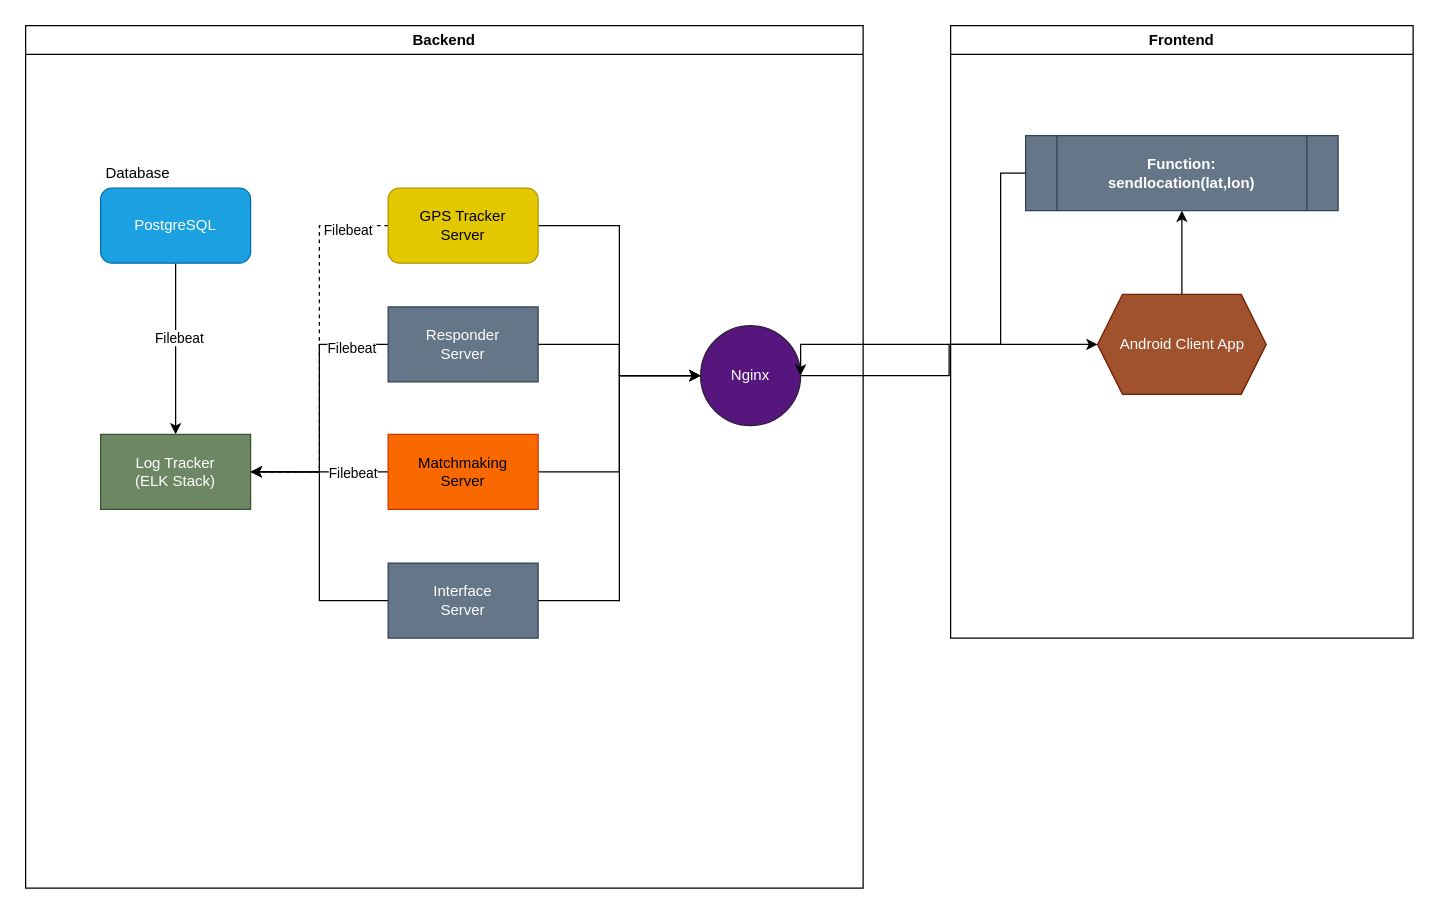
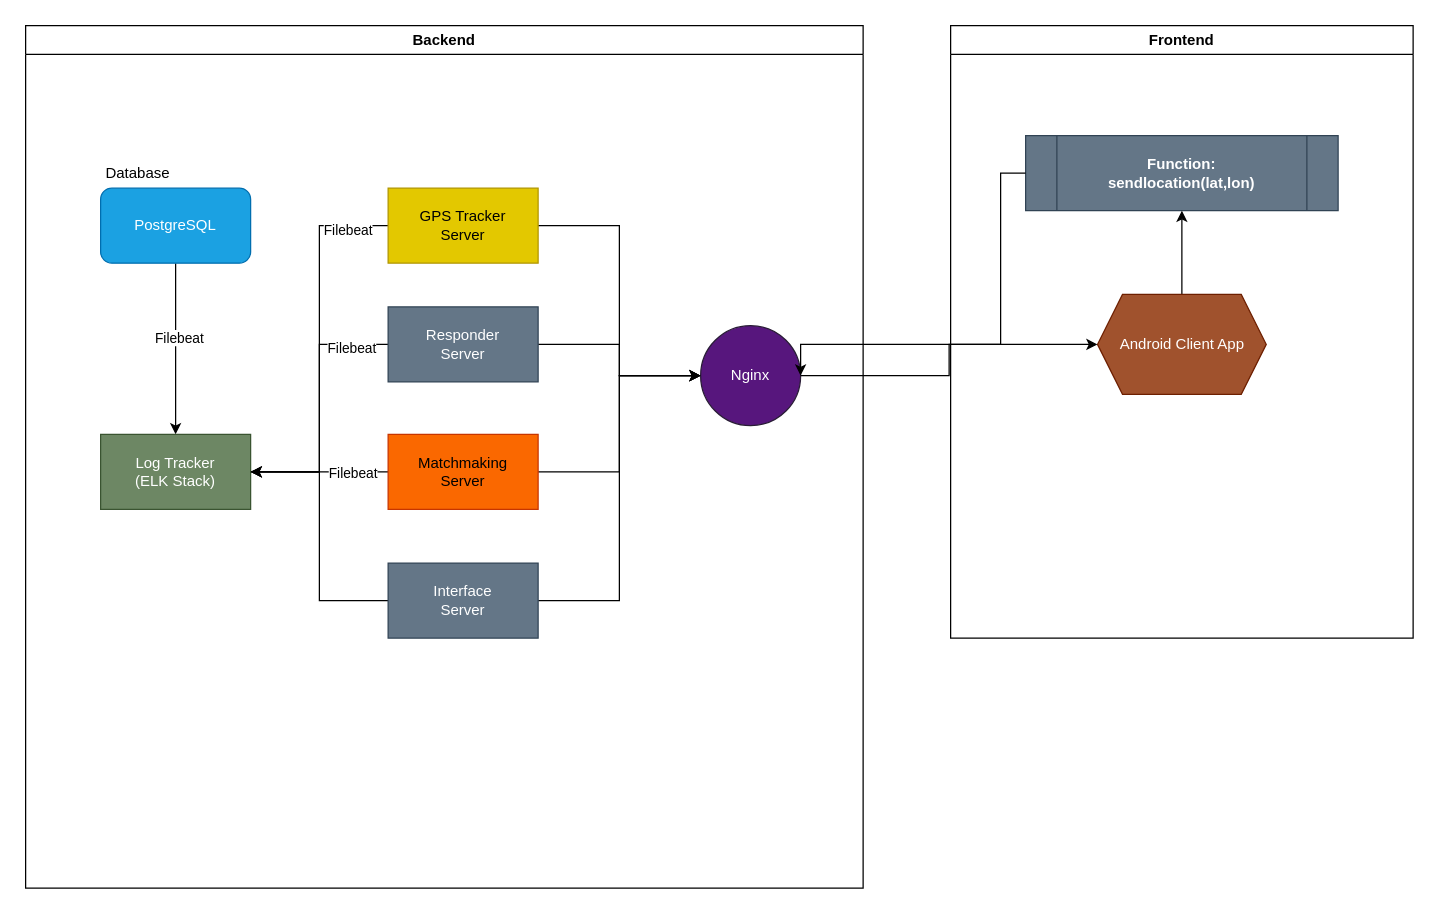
(463, 226) -> (463, 226)
(319, 280) -> (319, 280)
